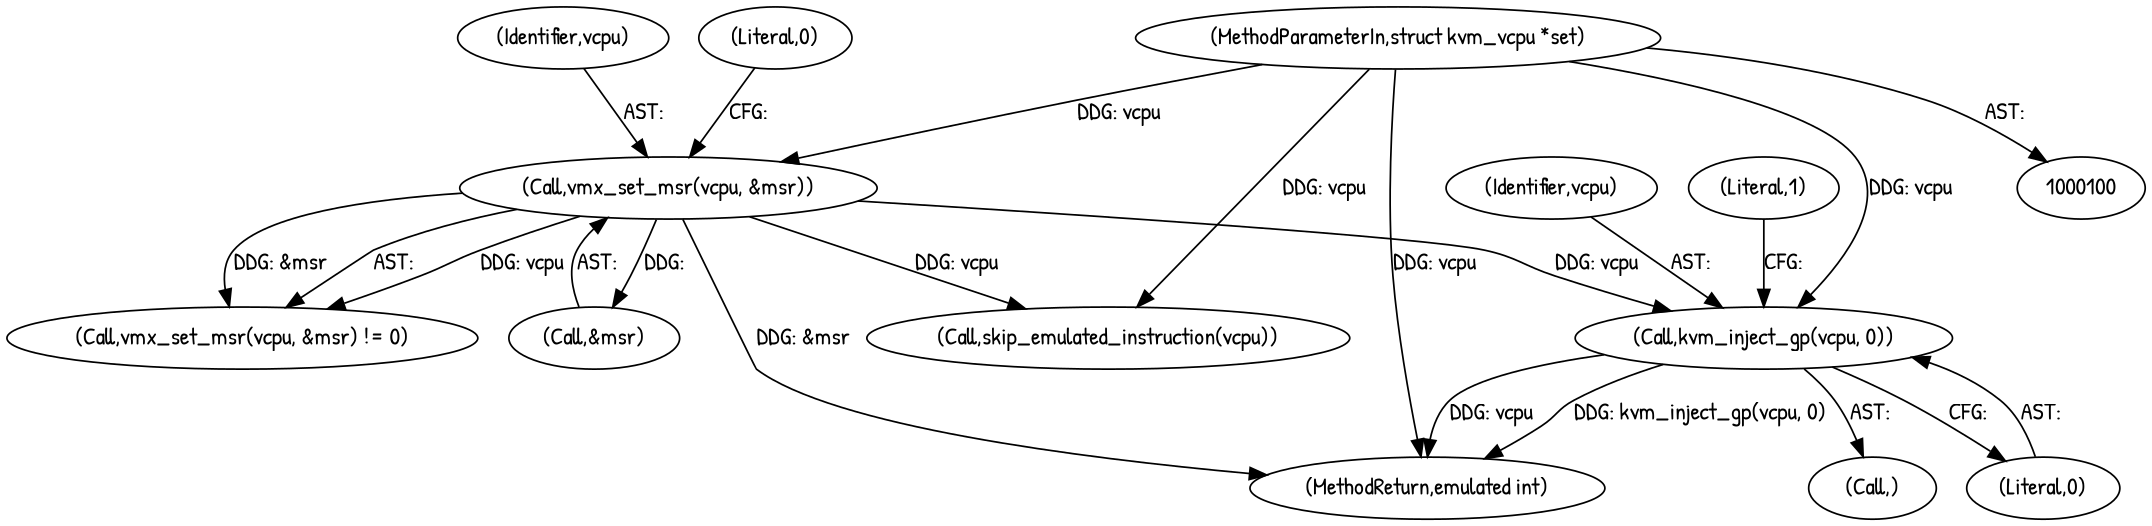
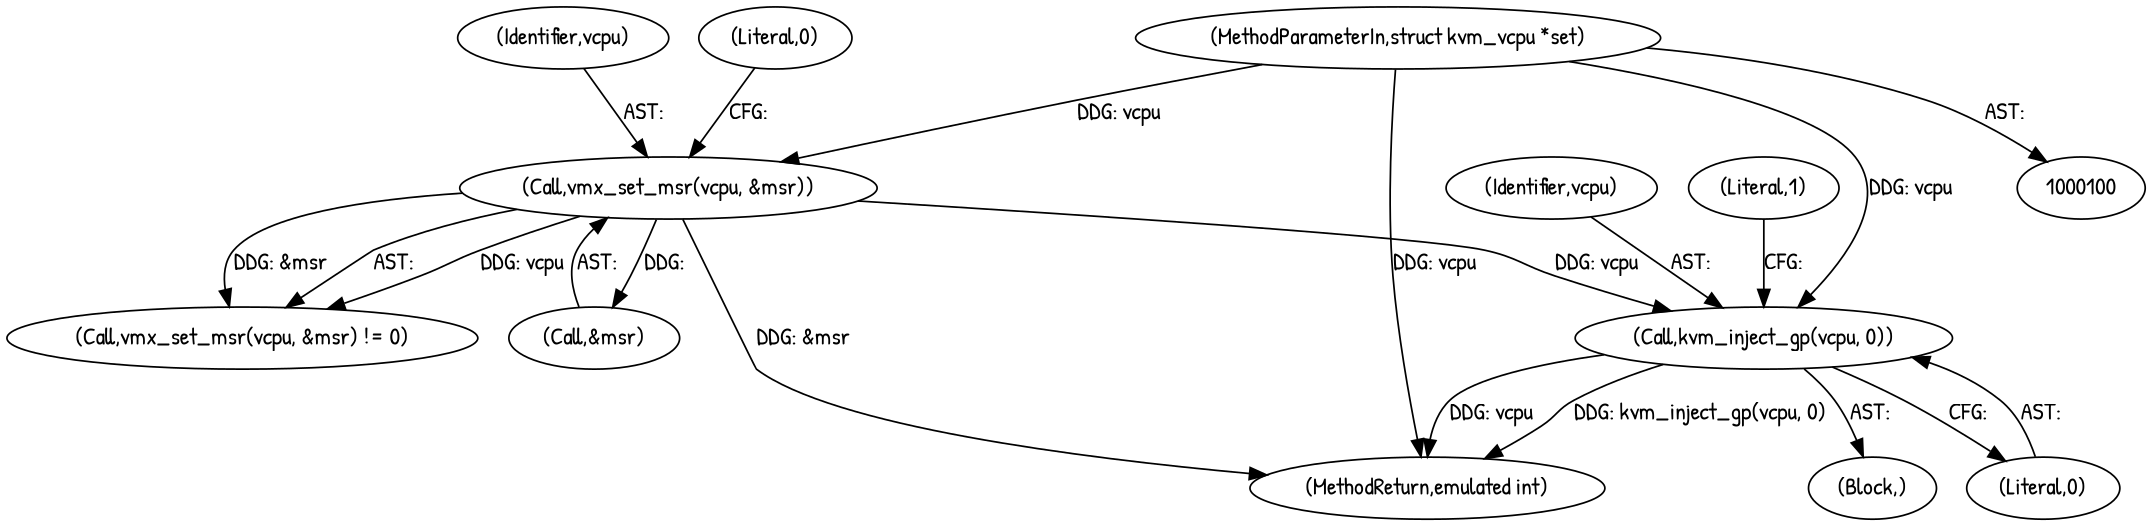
(1108, 338) -> none
(1872, 488) -> (1872, 488)
